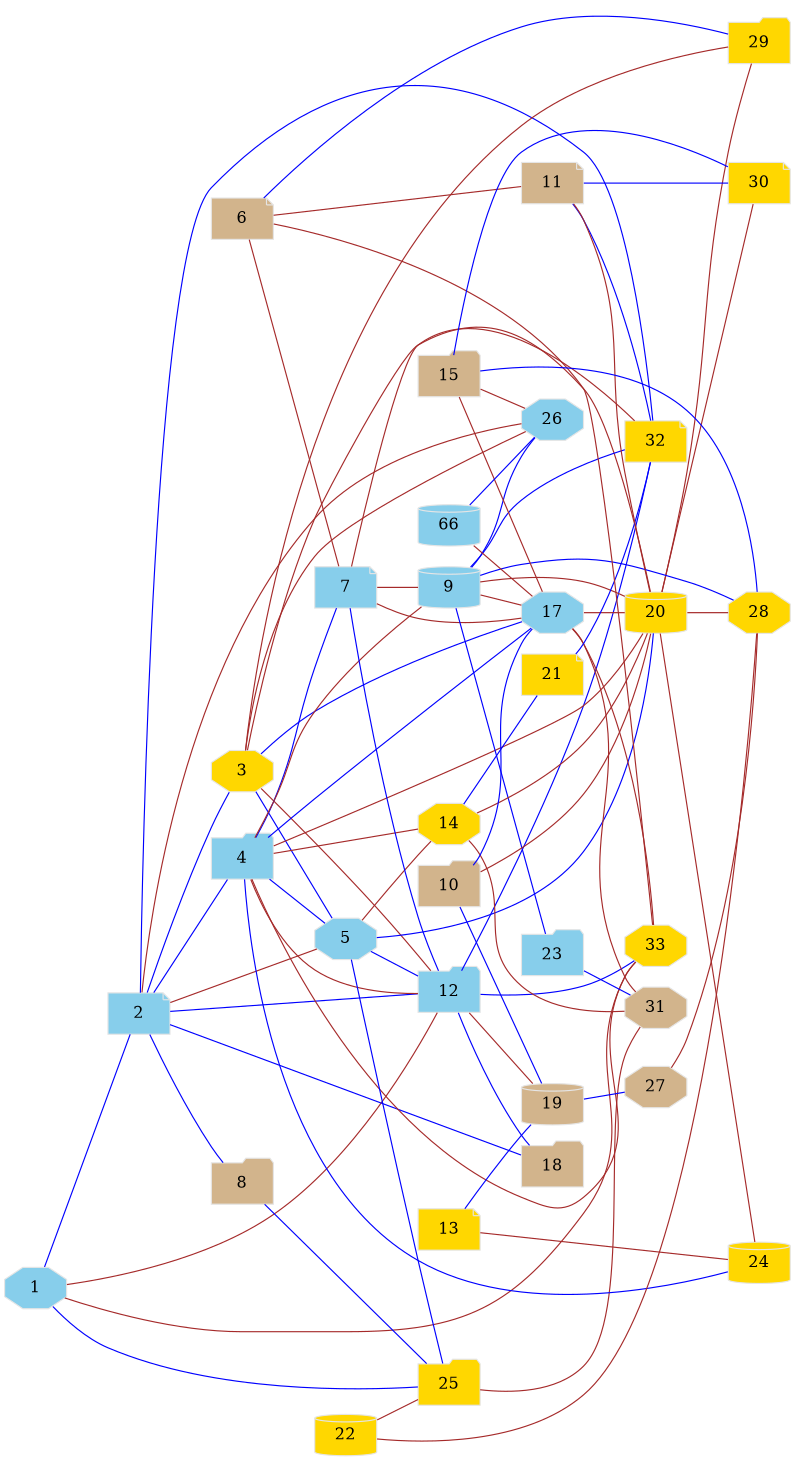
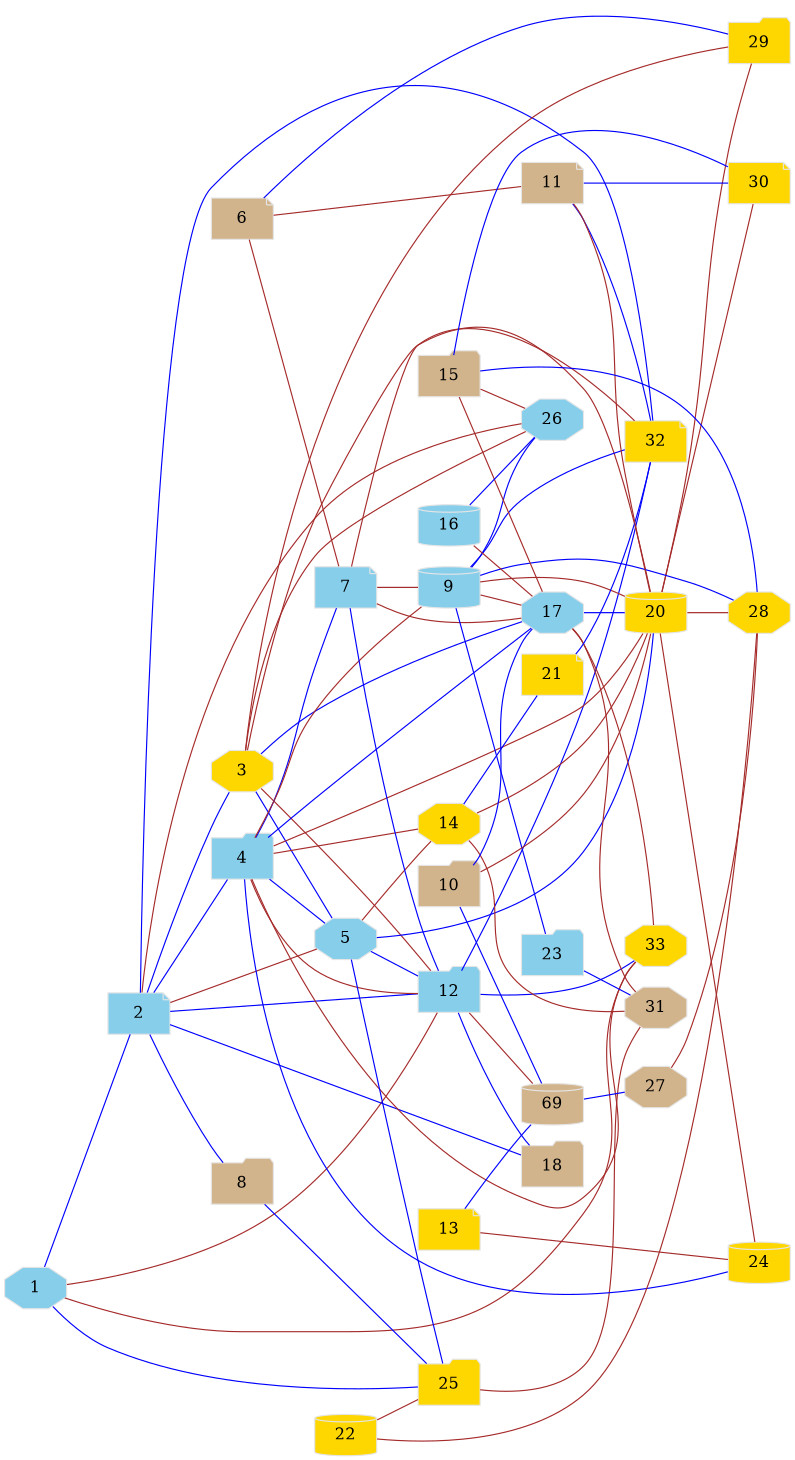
(601, 478) -> none
(449, 525) -> (449, 525)
(604, 613) -> (604, 613)
(552, 1104) -> (552, 1104)
